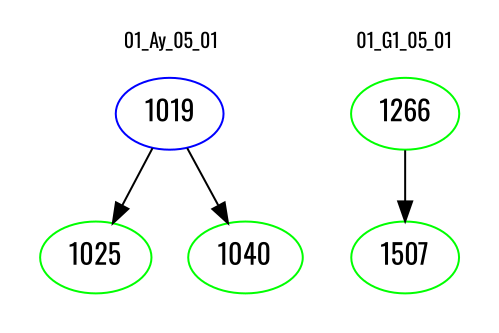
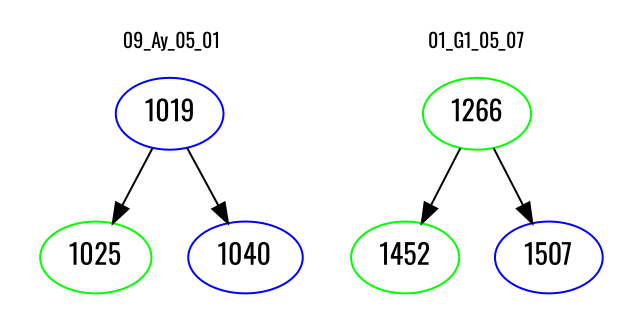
(172, 43) -> (172, 43)
(405, 43) -> (477, 43)
(245, 257) -> (245, 257)
(405, 257) -> (549, 257)
none -> (405, 257)
